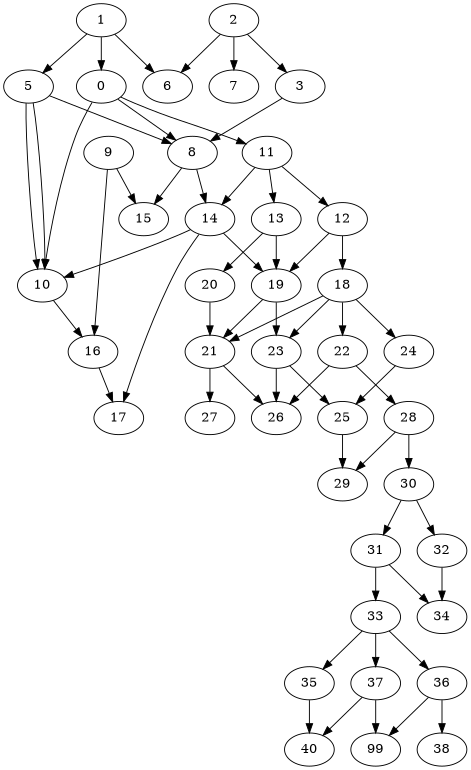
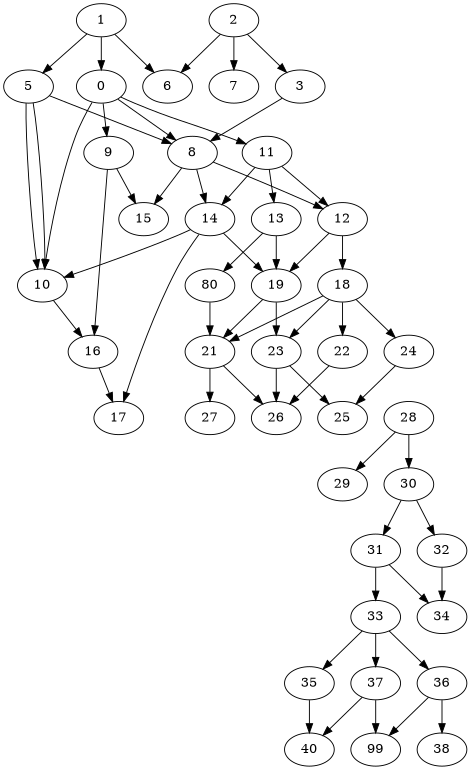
none -> (104, 111)
none -> (264, 183)
(210, 285) -> (210, 285)
(371, 381) -> none
(343, 447) -> none
